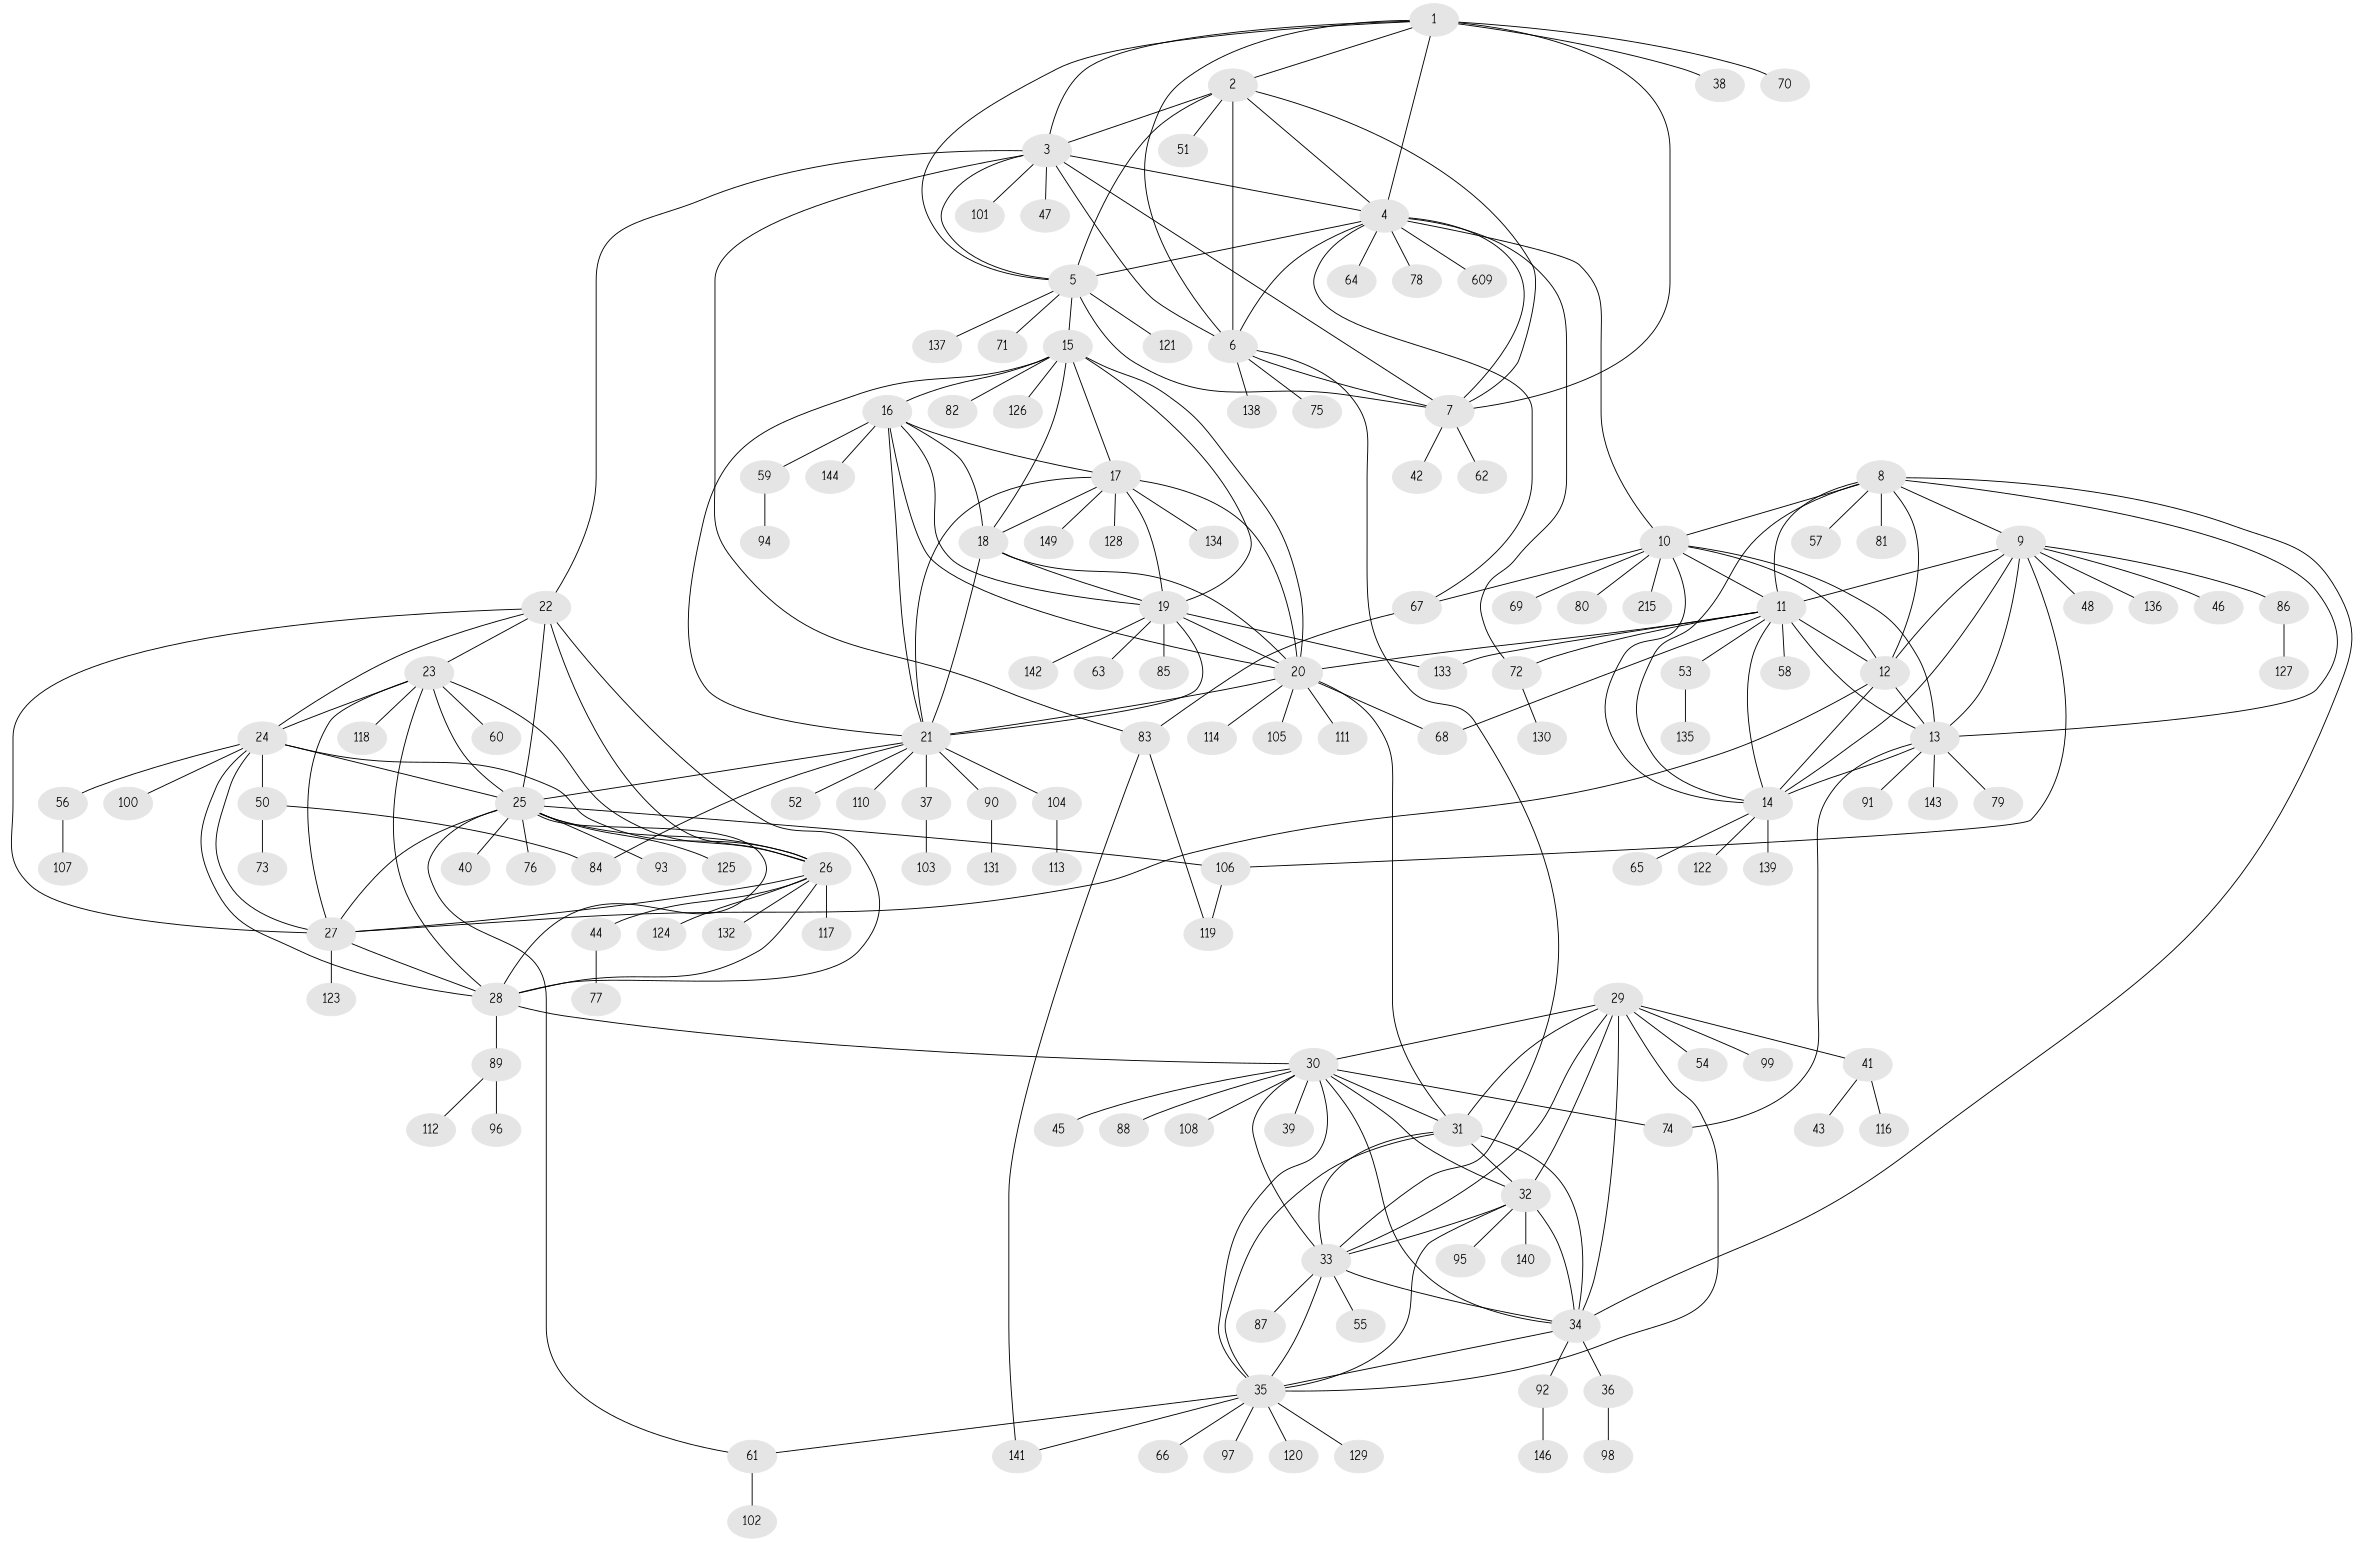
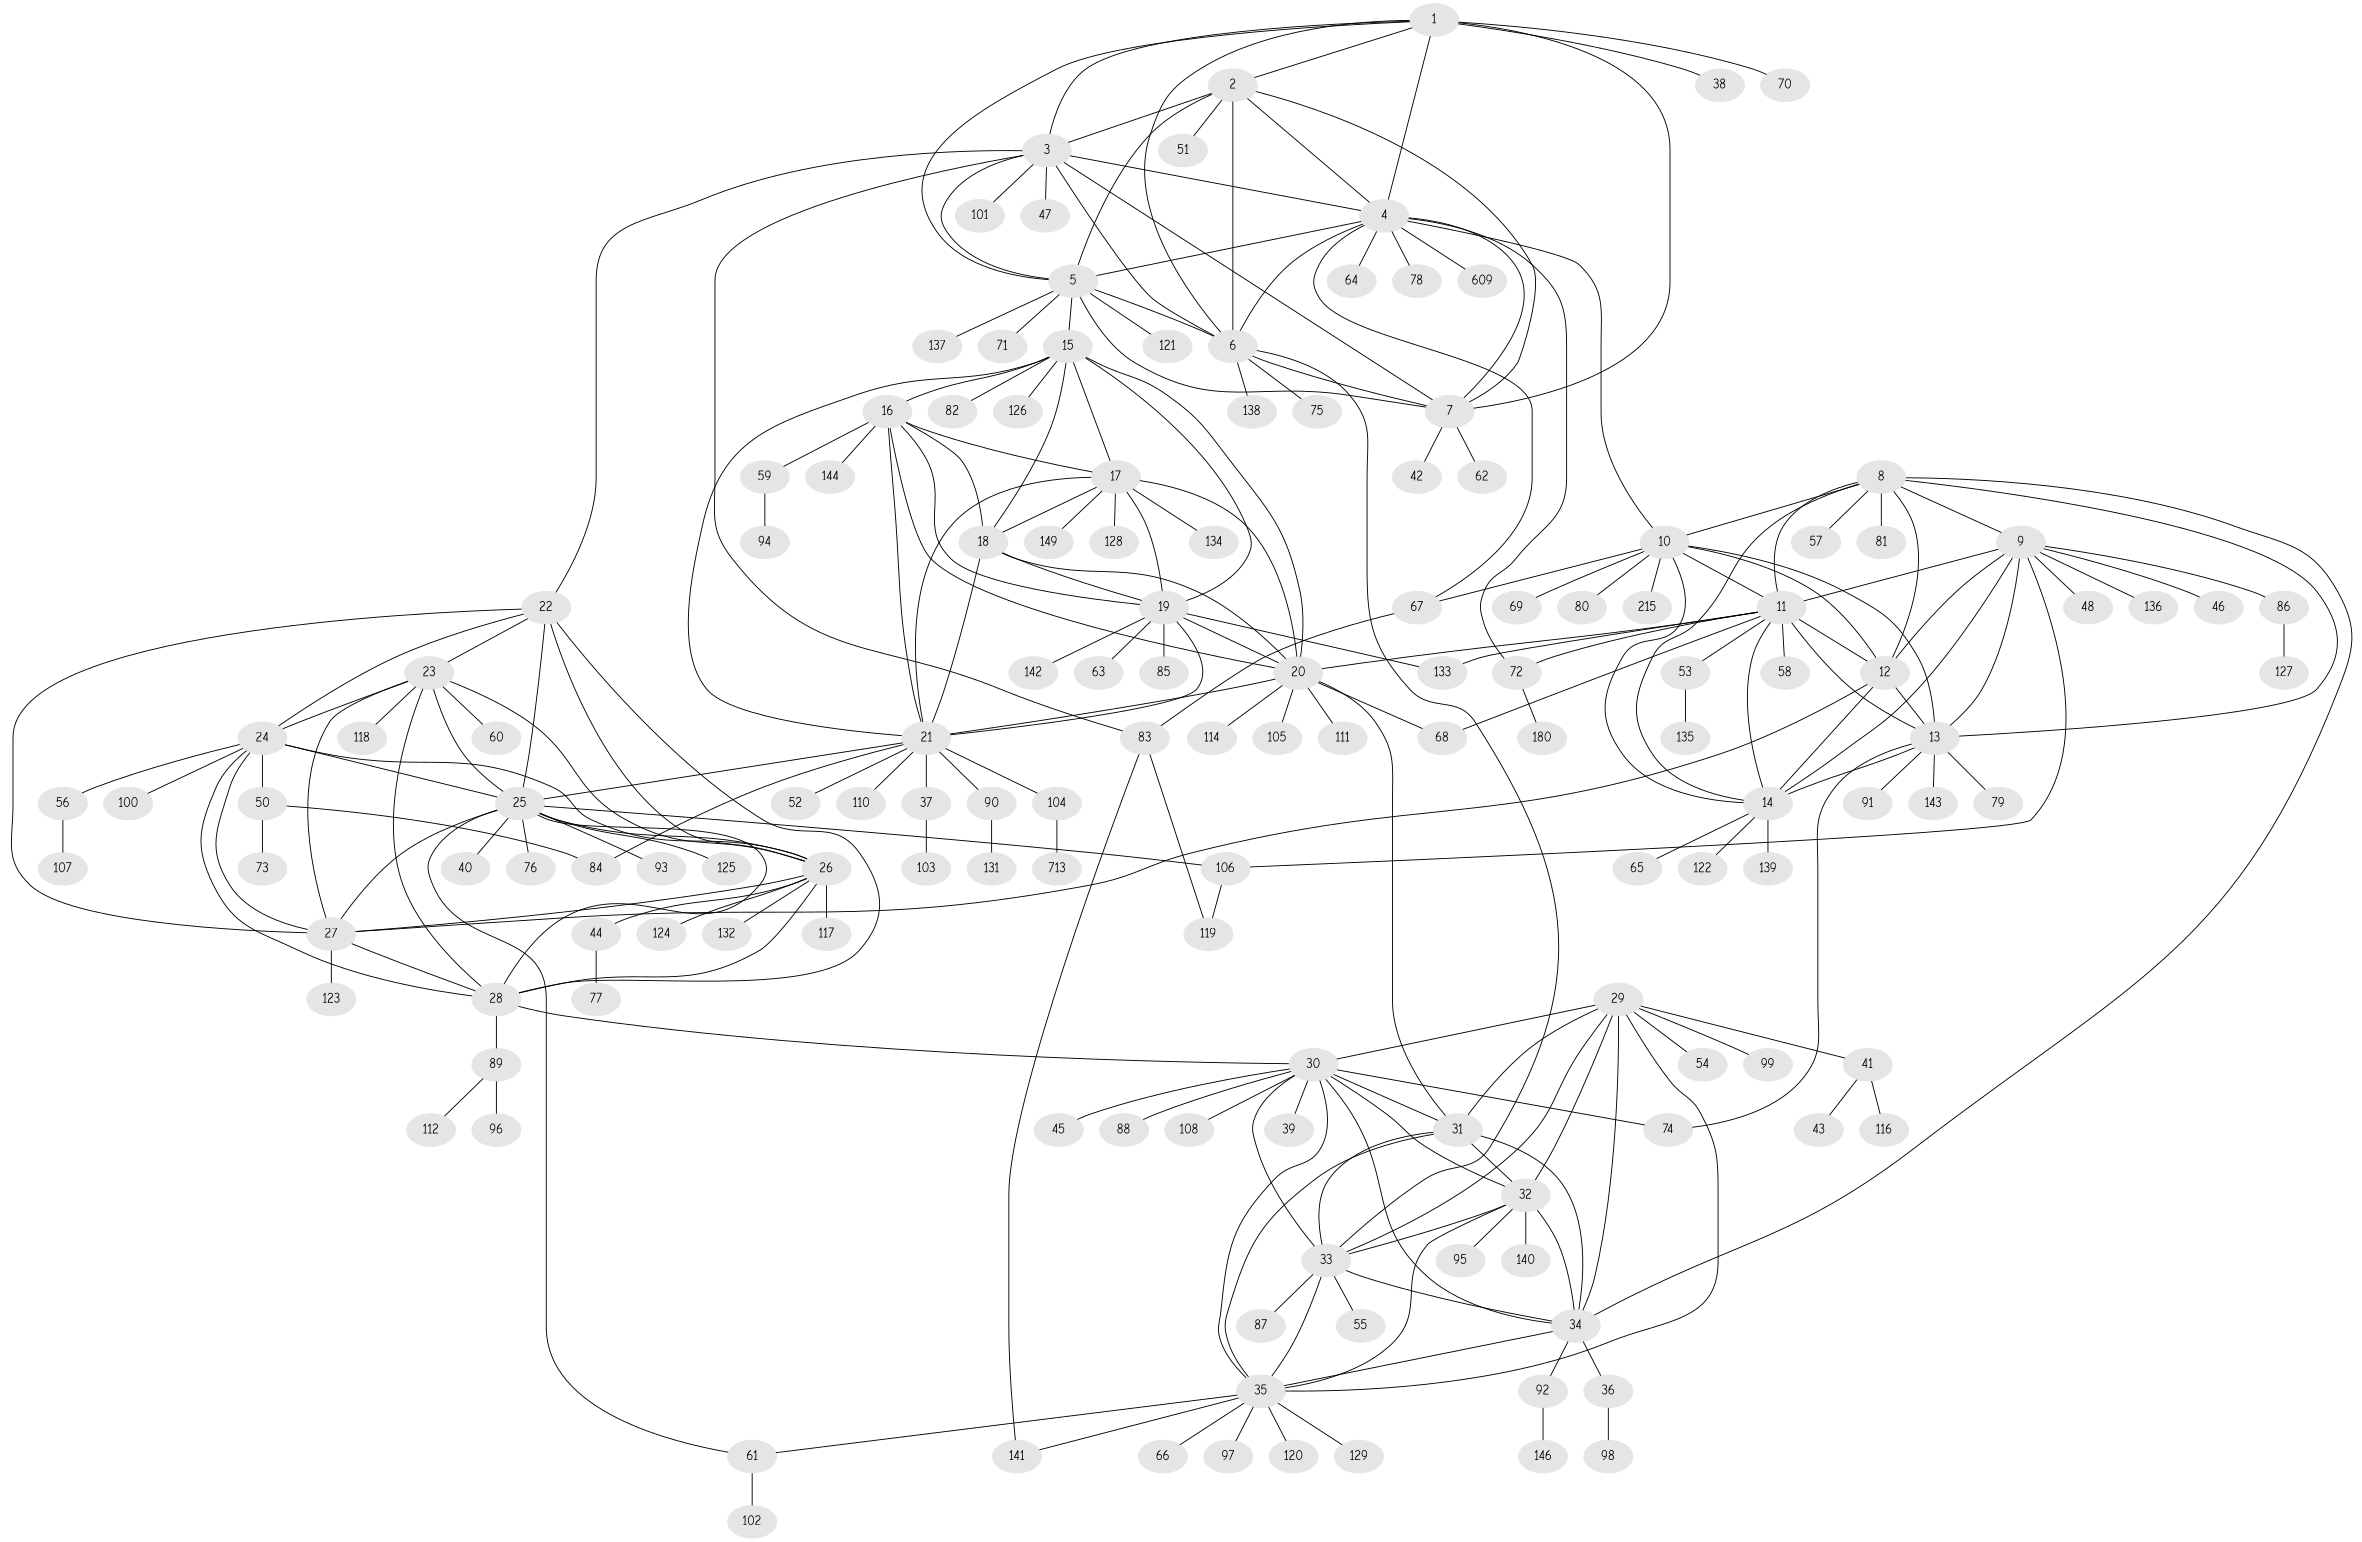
none -> (1155, 312)
(1542, 738) -> (1542, 738)
(1057, 869) -> (1057, 869)
